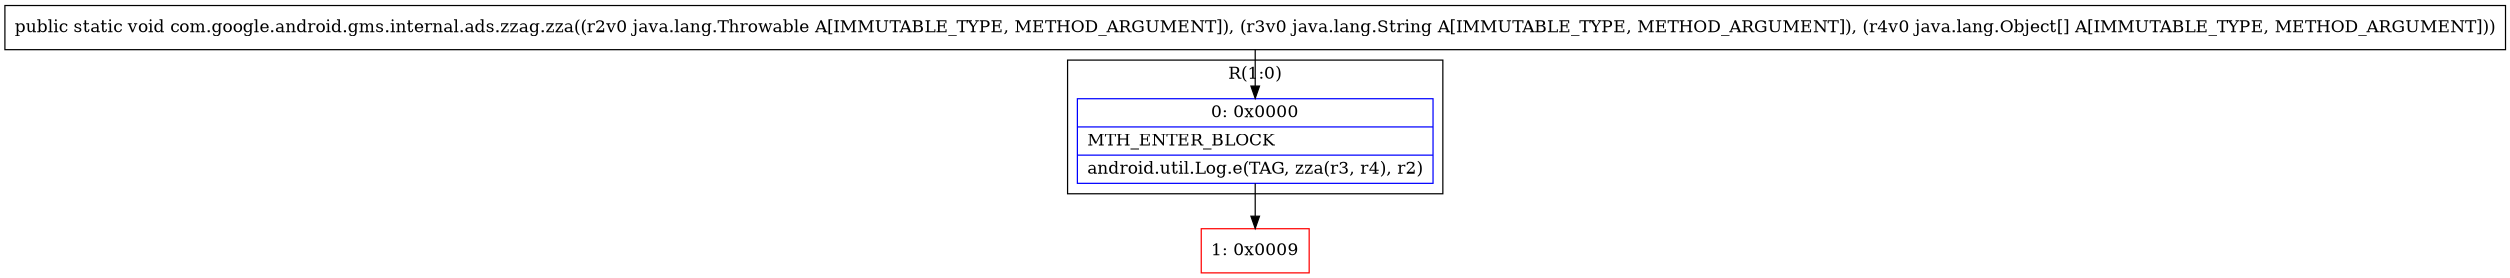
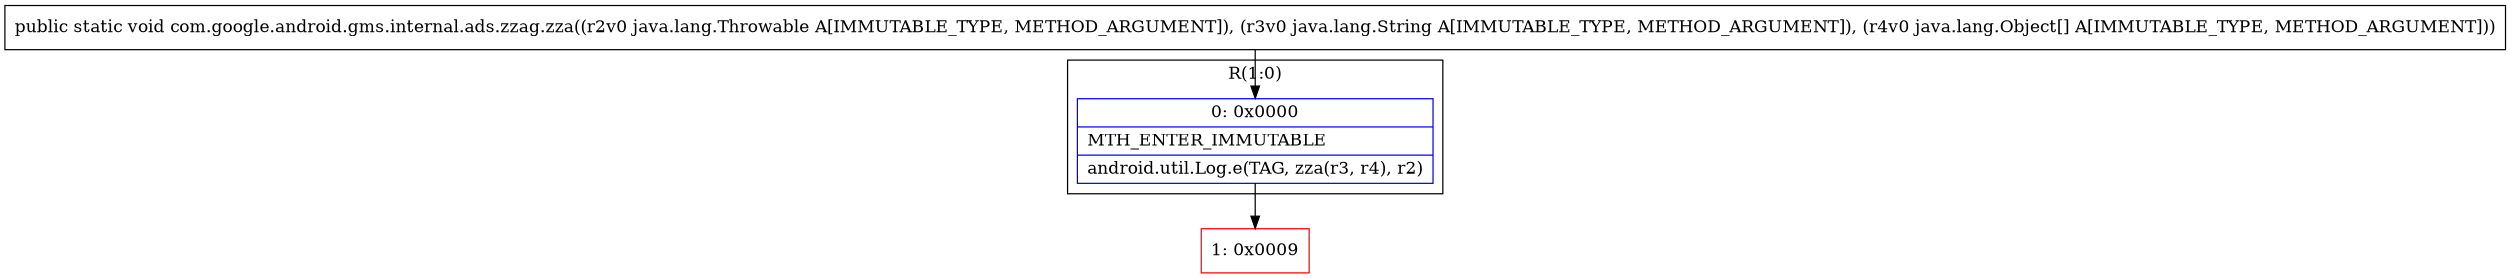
(1182, 140) -> (1207, 140)
